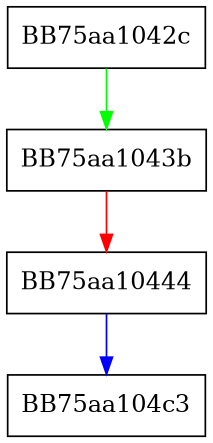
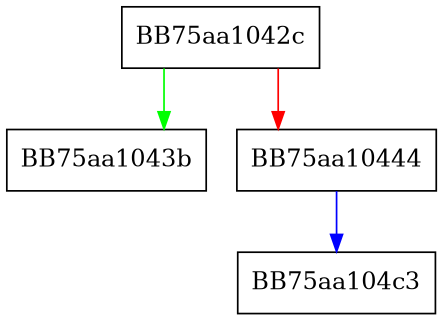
(107, 213) -> (278, 90)
